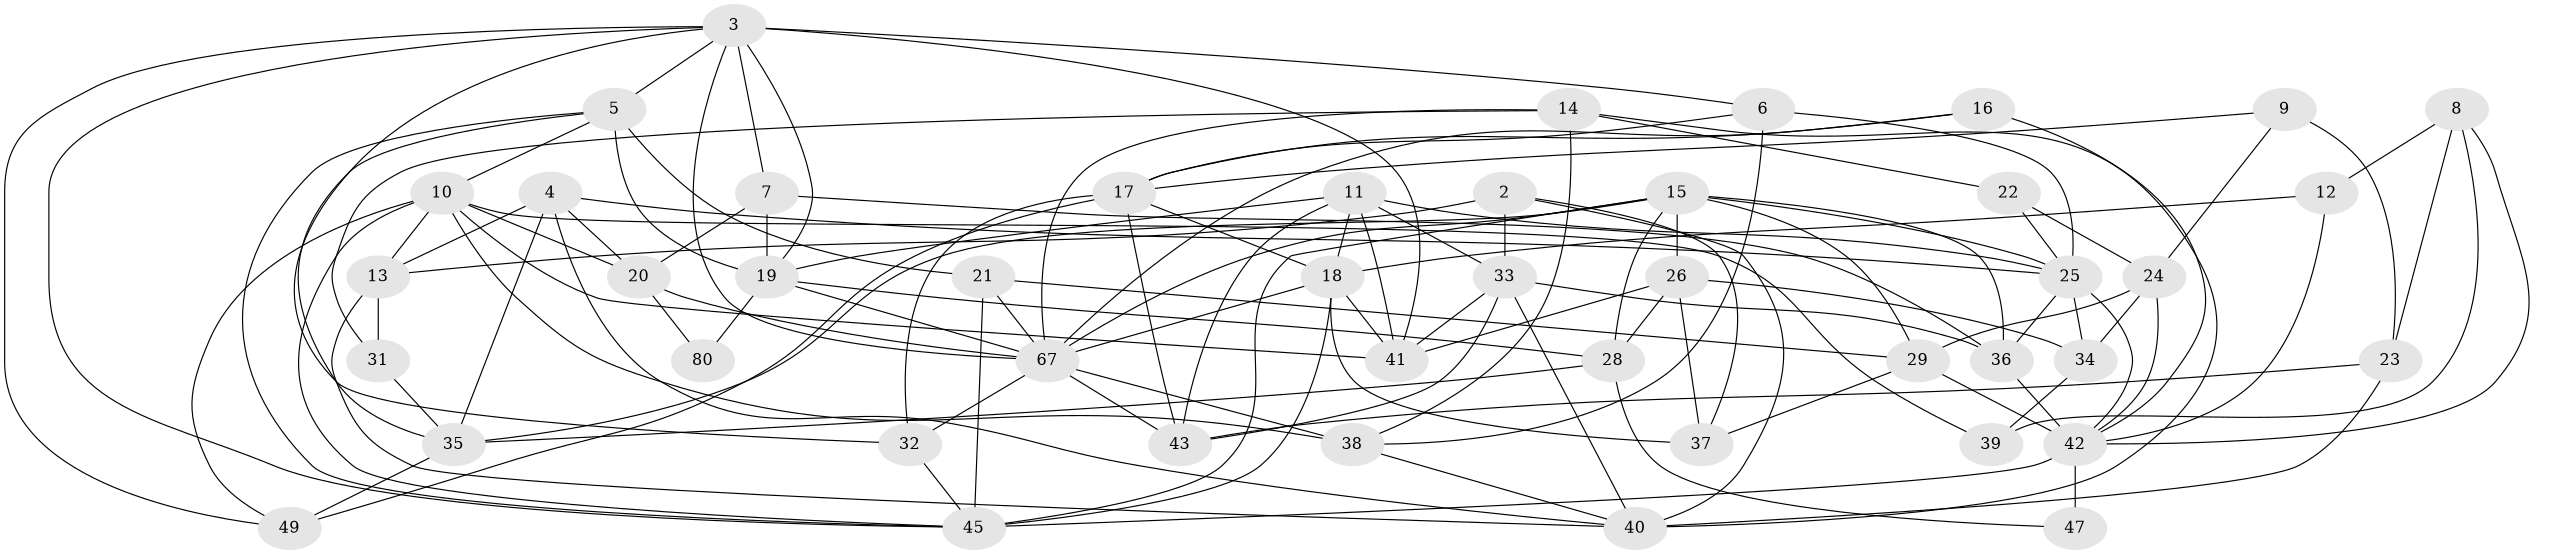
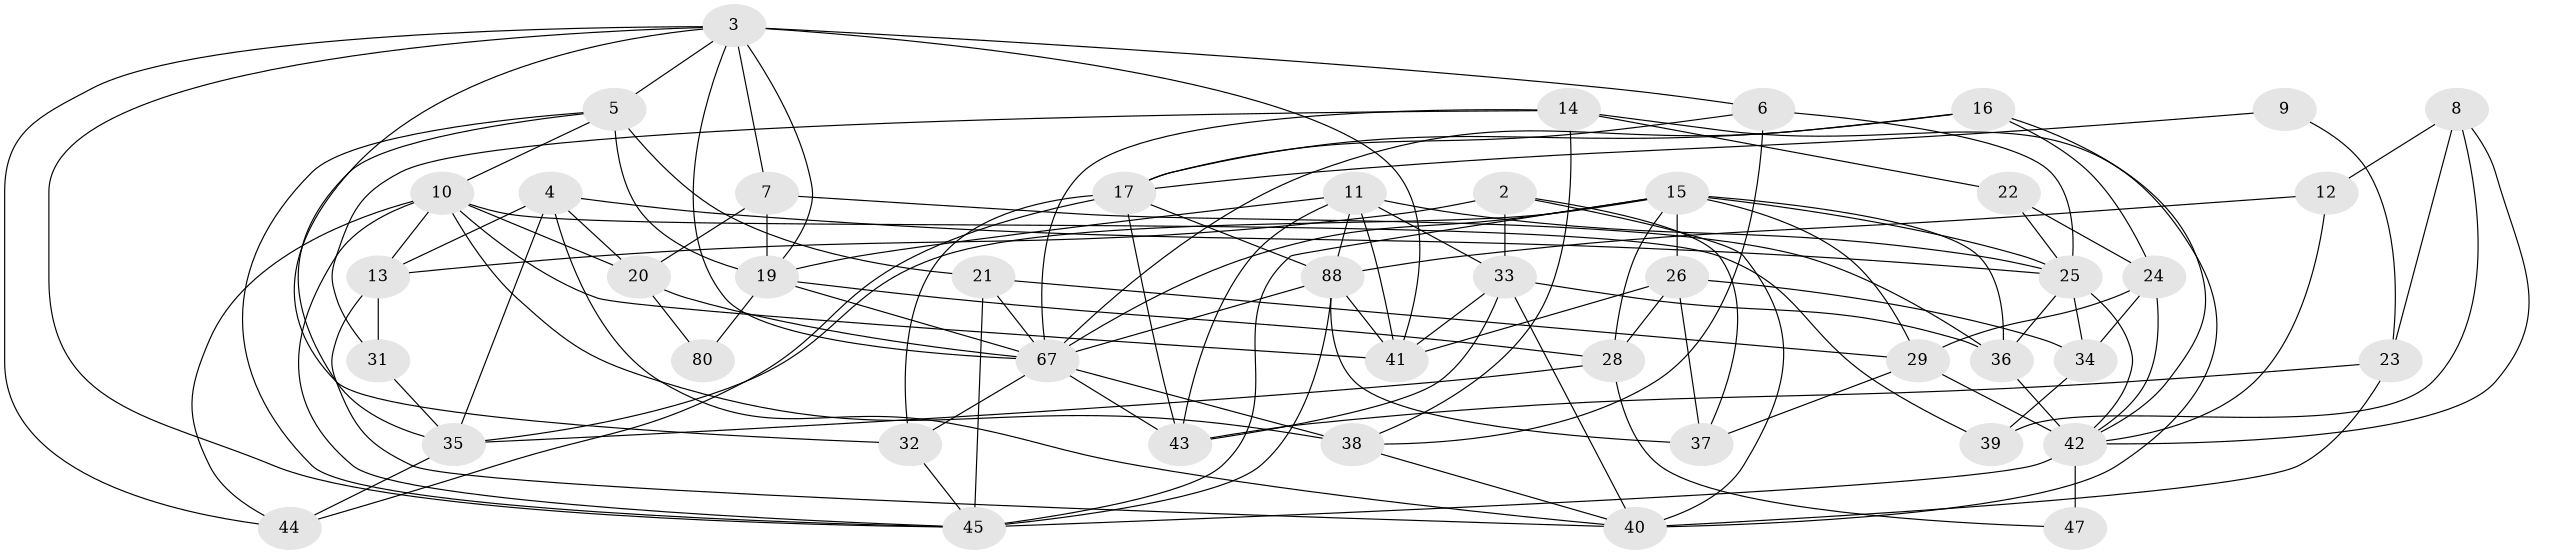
(2220, 193) -> (2092, 175)
(1333, 277) -> (1333, 277)
(290, 528) -> (290, 528)
